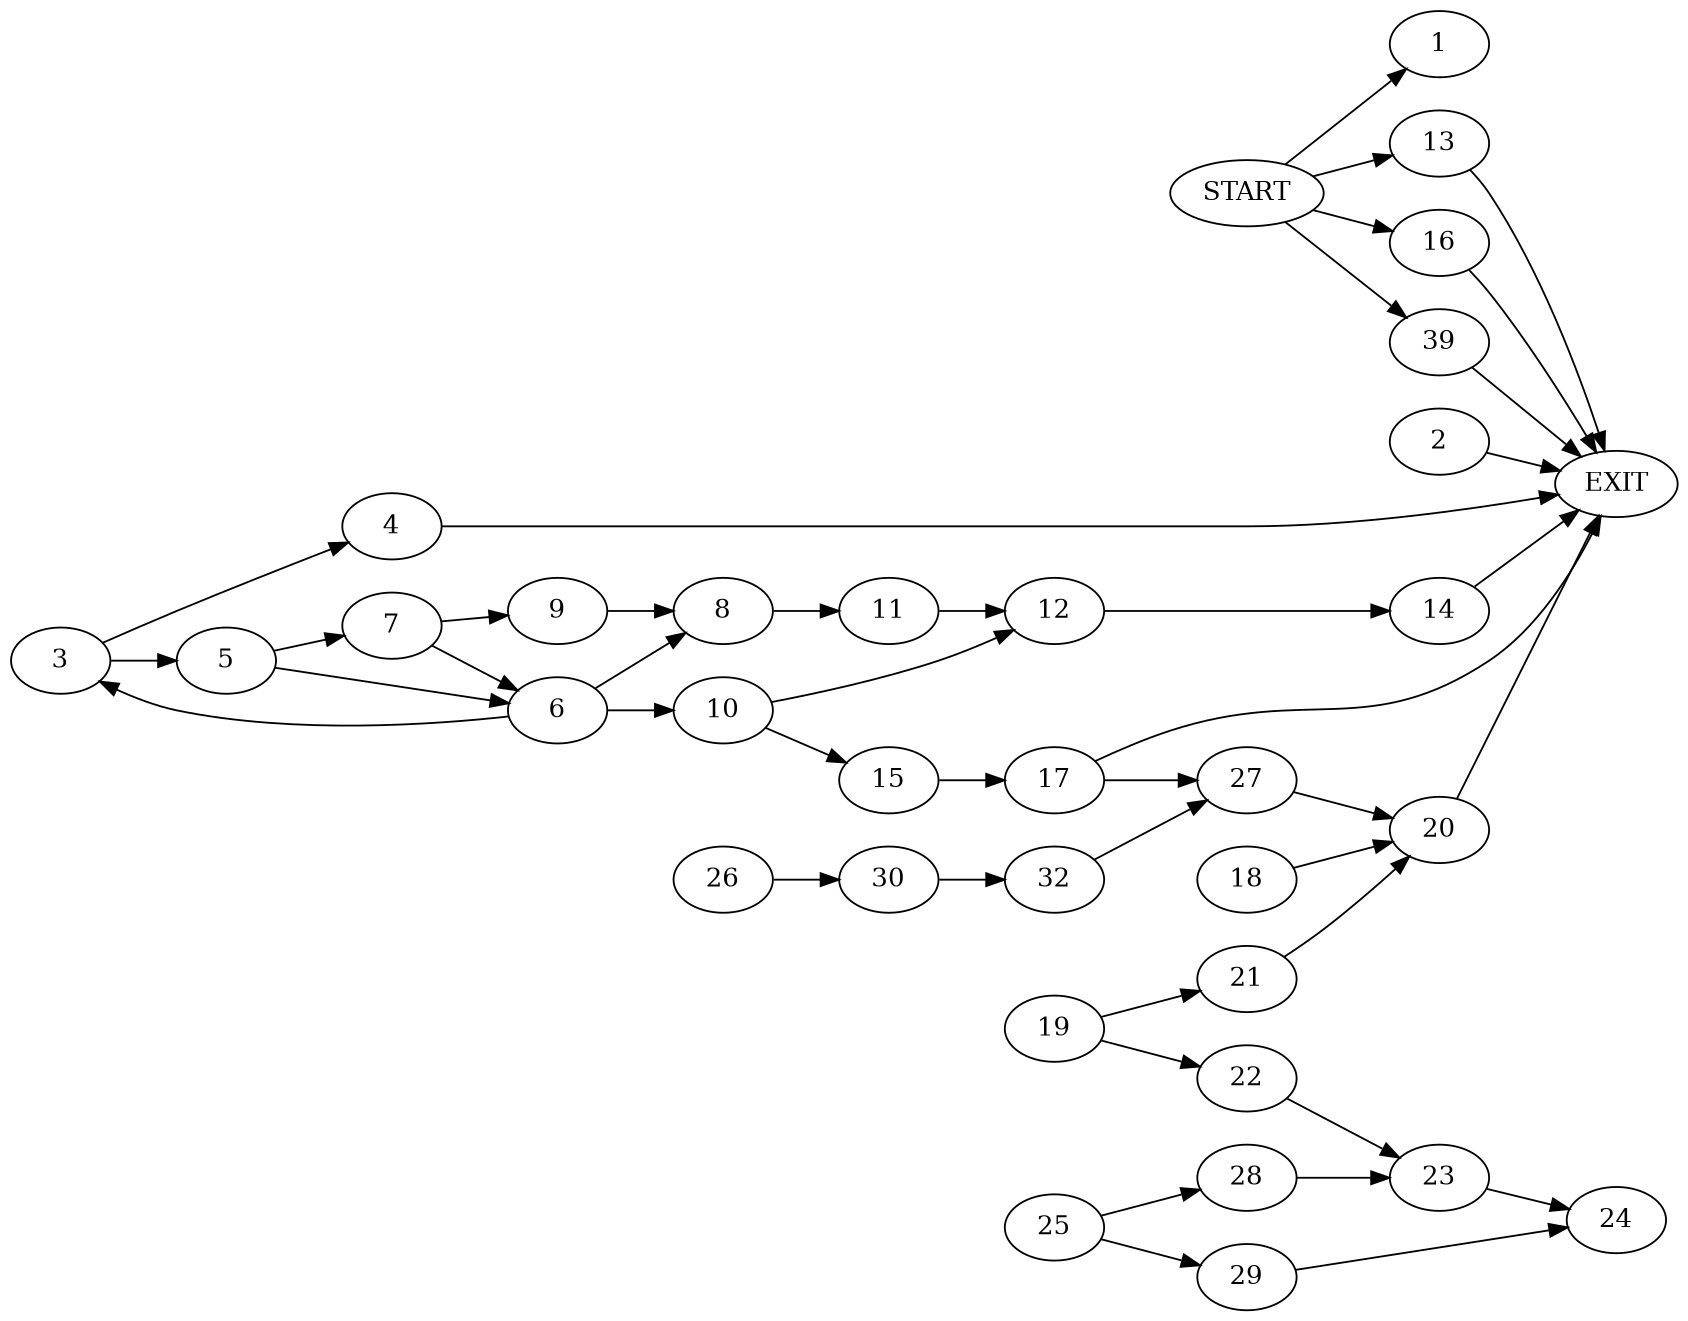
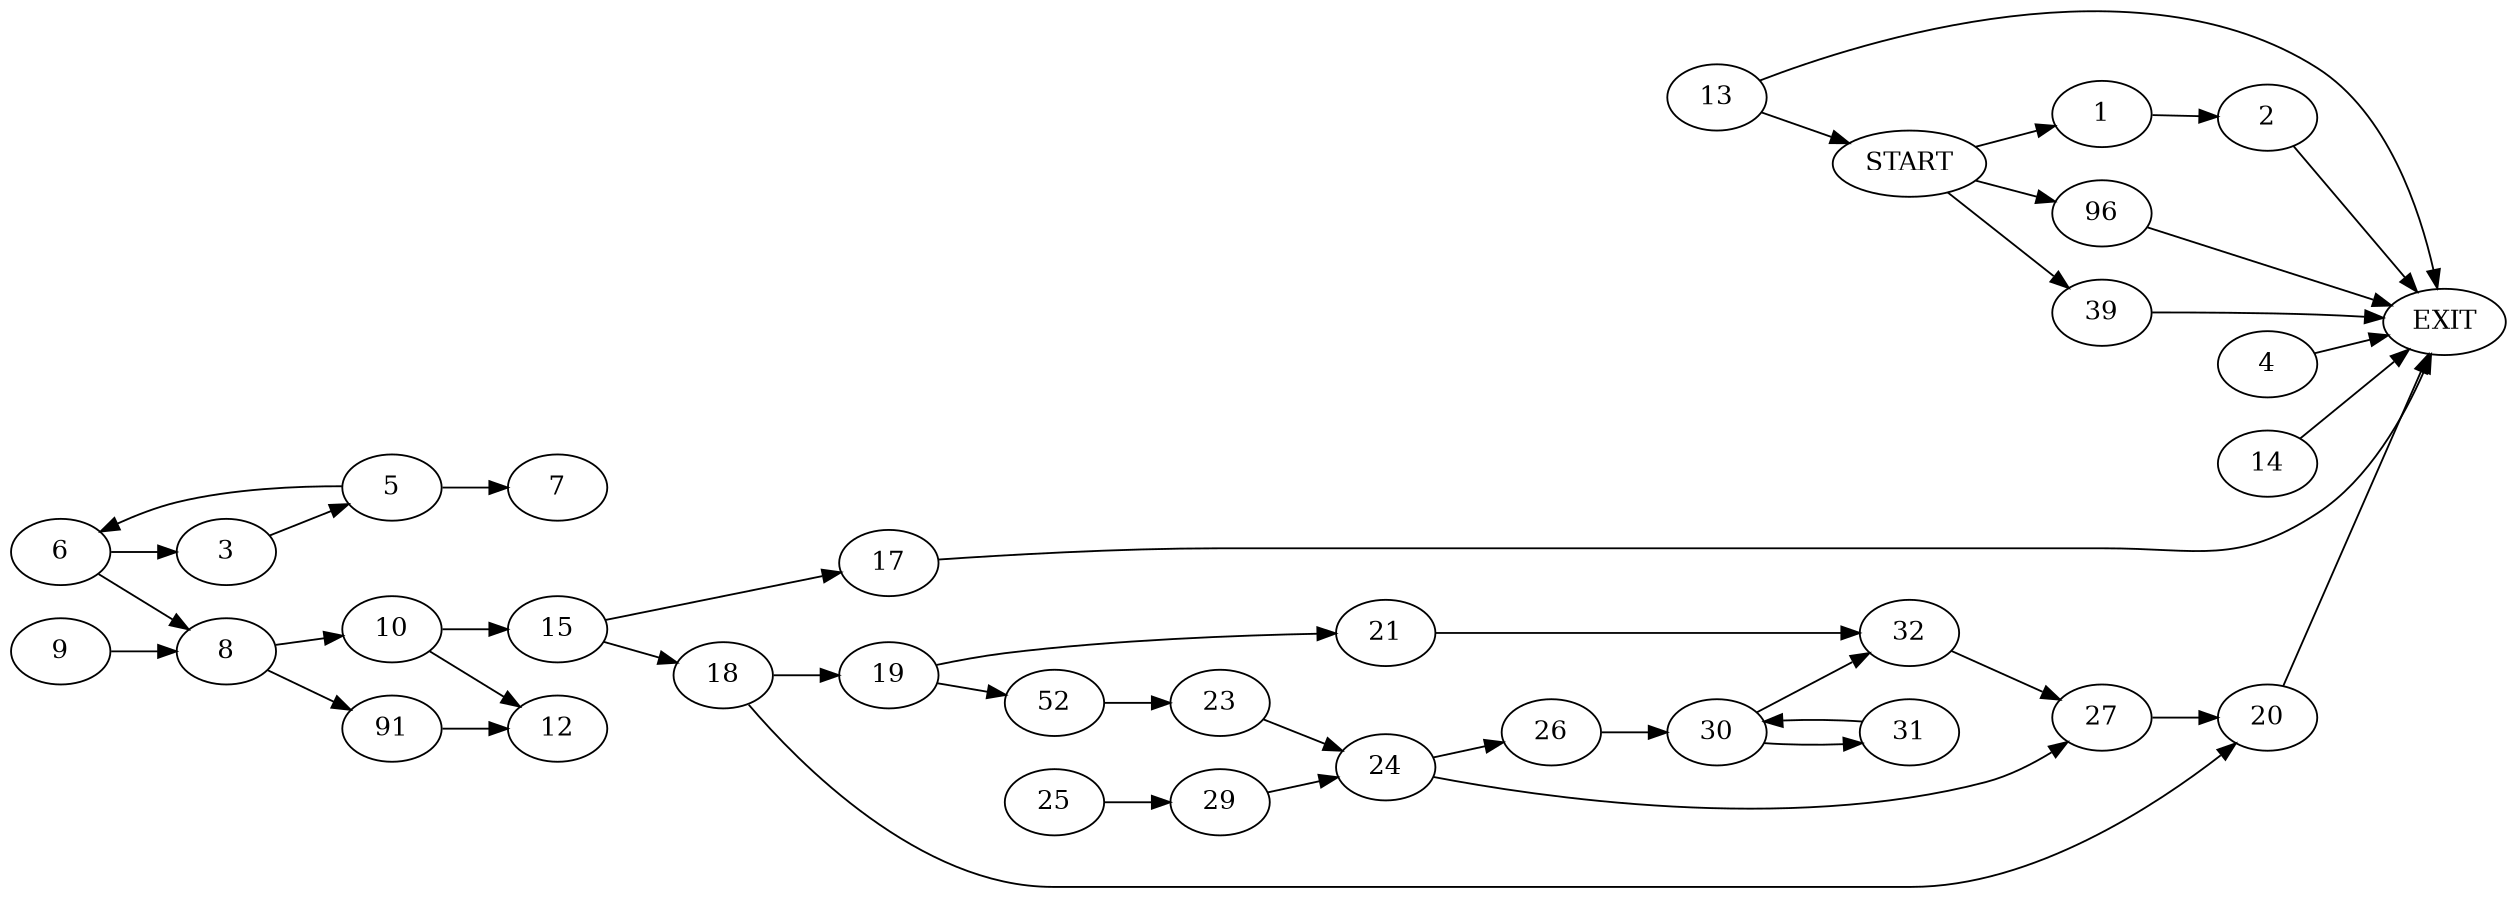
none -> (2176, 116)
(1344, 168) -> (1797, 125)
(1439, 243) -> (2102, 213)
(216, 595) -> none
(889, 611) -> (392, 729)
(1238, 611) -> none
(466, 619) -> none
none -> (631, 650)
(467, 664) -> none
none -> (797, 675)
(631, 710) -> (300, 642)
none -> (1909, 732)
none -> (1459, 752)
(1141, 780) -> (1746, 809)
(1342, 915) -> (1638, 633)
(1247, 1078) -> (1054, 703)
(1247, 1178) -> none
